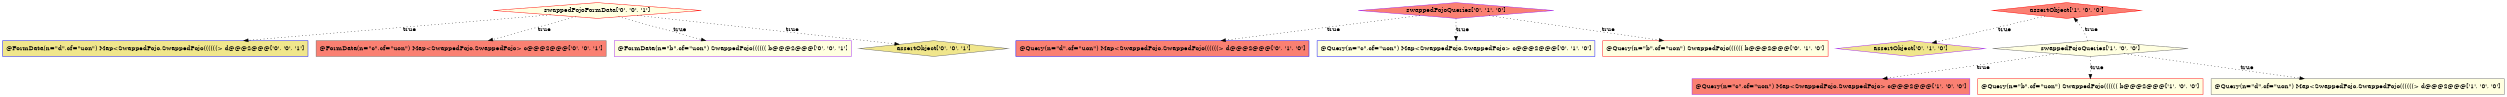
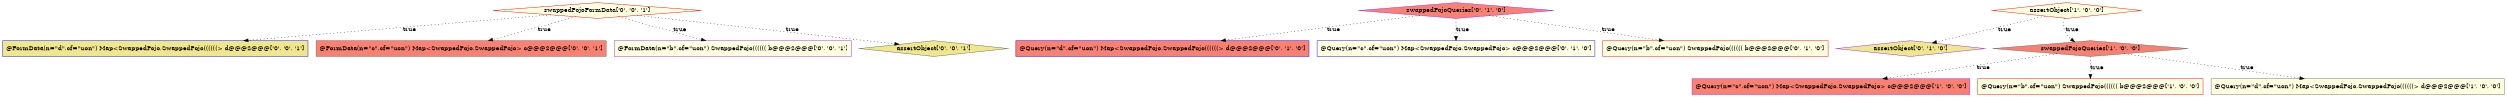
(2067, 10) -> (2067, 10)
(2083, 30) -> (2064, 30)
(2090, 49) -> (2090, 49)
